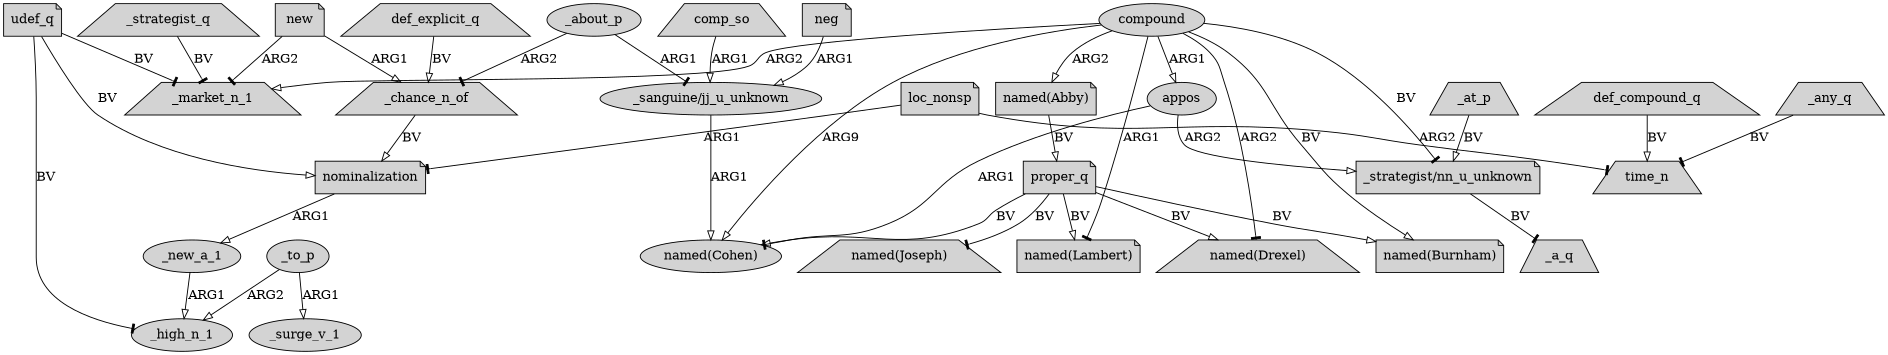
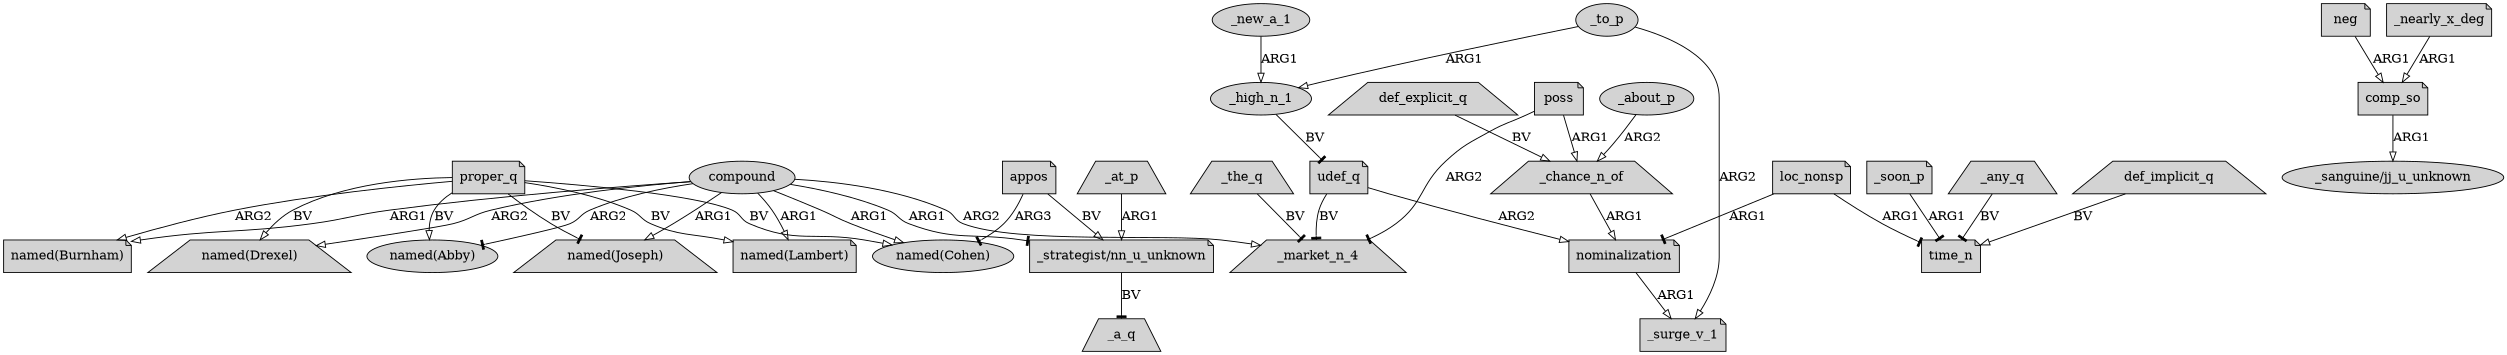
(168, 20) -> (1242, 177)
(300, 20) -> (1559, 99)
(722, 20) -> (2393, 99)
none -> (2439, 20)
(1080, 47) -> (588, 211)
(1165, 55) -> (687, 215)
(516, 57) -> (1620, 135)
(649, 57) -> none
(809, 64) -> (2367, 56)
(107, 99) -> (1517, 217)
(213, 99) -> (1318, 256)
(1046, 99) -> (432, 256)
(1182, 99) -> (1029, 177)
(1406, 99) -> (927, 217)
(1647, 99) -> (2169, 177)
(1235, 120) -> (507, 207)
(1121, 137) -> (773, 211)
(412, 138) -> (1625, 217)
(841, 138) -> (869, 217)
(1053, 138) -> (434, 210)
(1203, 138) -> (1091, 217)
(1311, 138) -> (408, 217)
(1438, 138) -> (1901, 217)
(1473, 138) -> (1140, 217)
(711, 173) -> none
(997, 177) -> (1033, 217)
(1647, 177) -> (1951, 256)
none -> (1899, 177)
(36, 210) -> (1298, 136)
(282, 217) -> (1651, 292)
(1282, 217) -> (254, 217)
(266, 296) -> (1464, 59)
(321, 296) -> (1738, 177)
(305, 335) -> (1683, 335)
